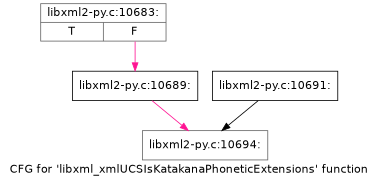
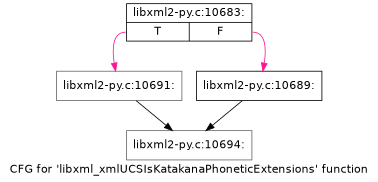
(103, 22) -> (189, 22)
none -> (114, 44)
(275, 86) -> (119, 86)
(167, 113) -> (227, 113)
